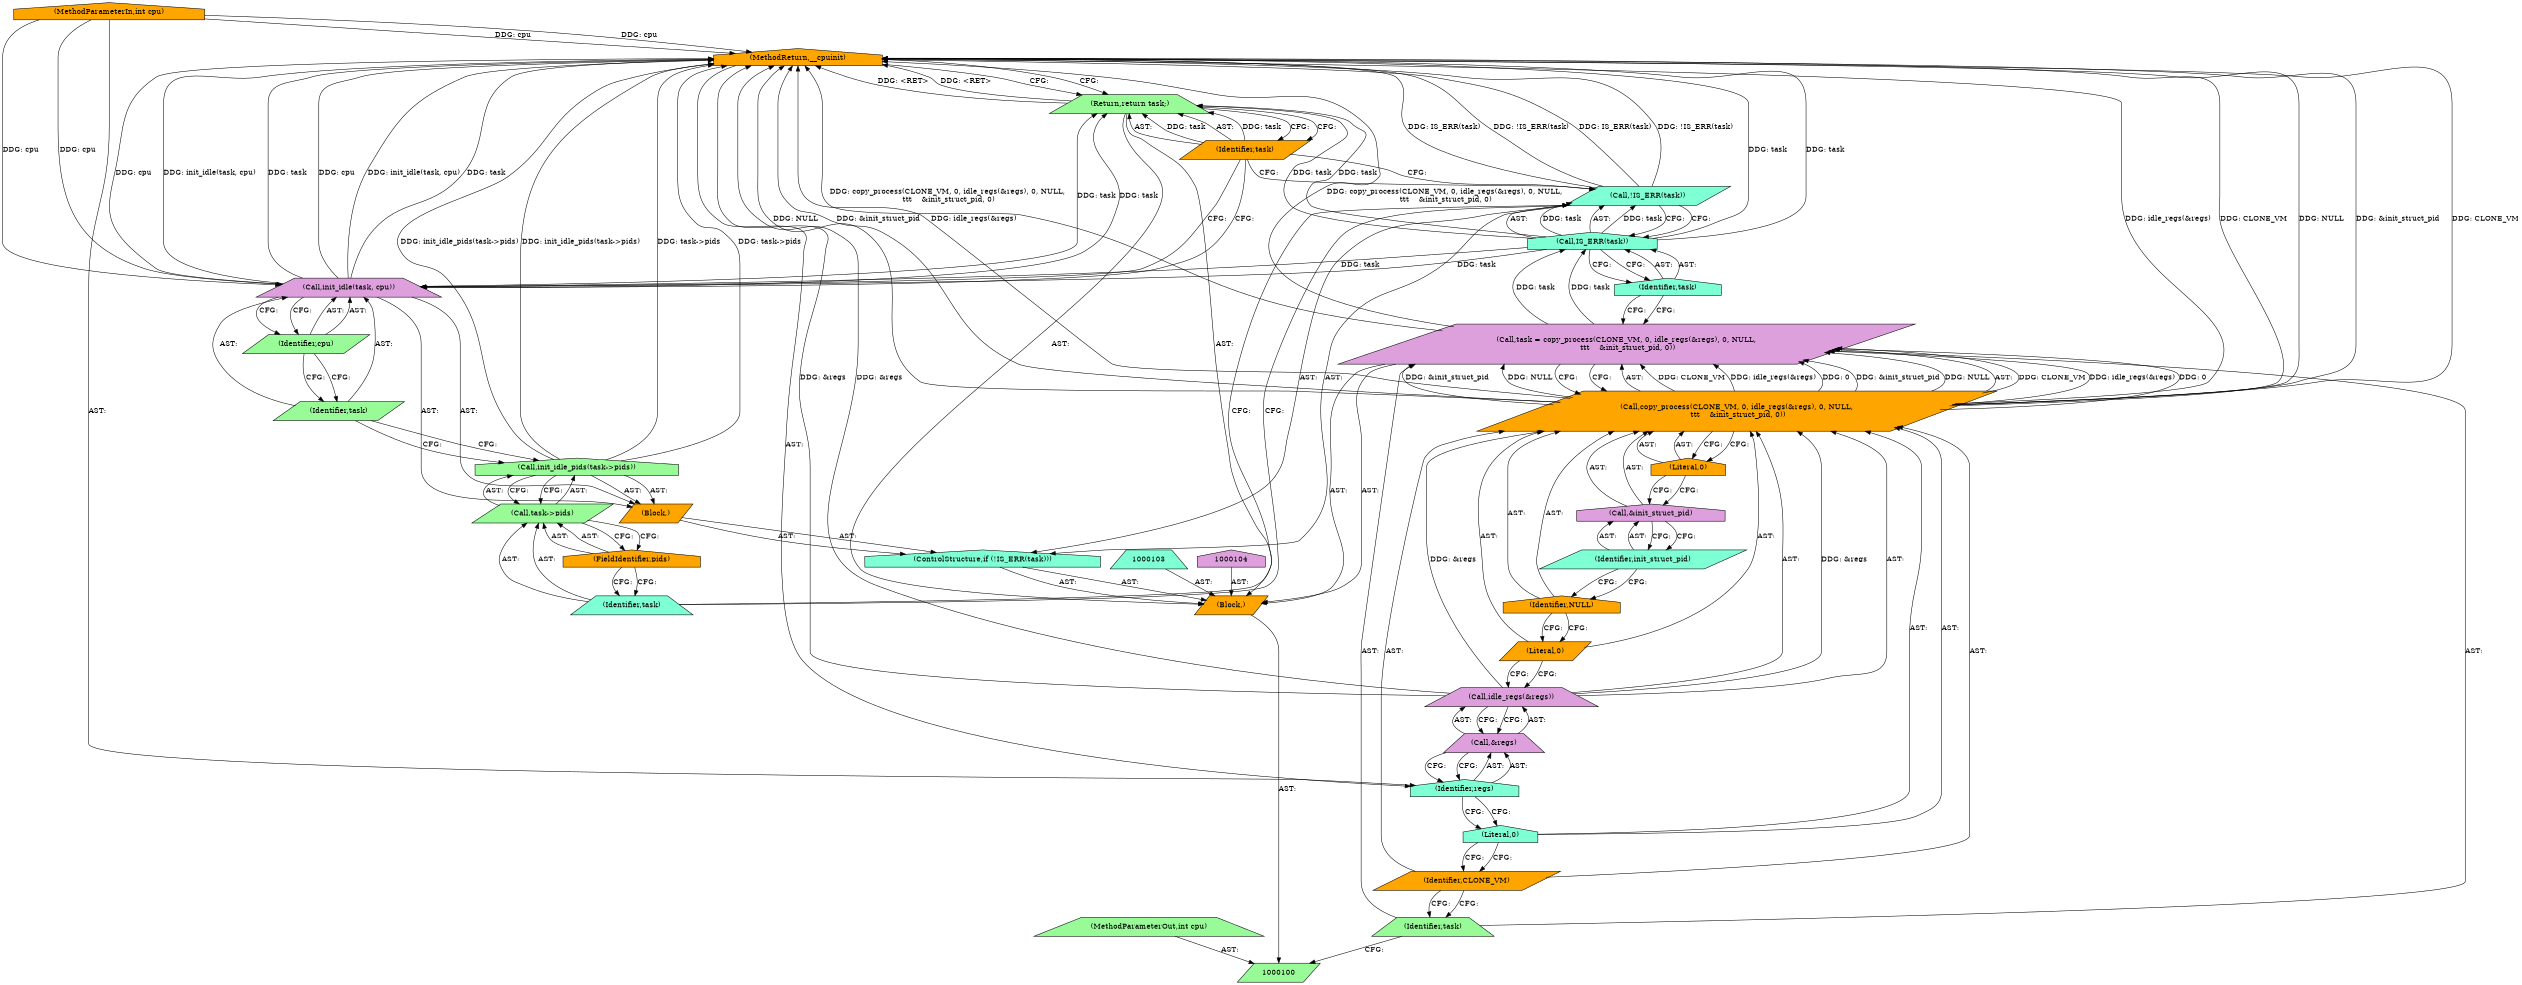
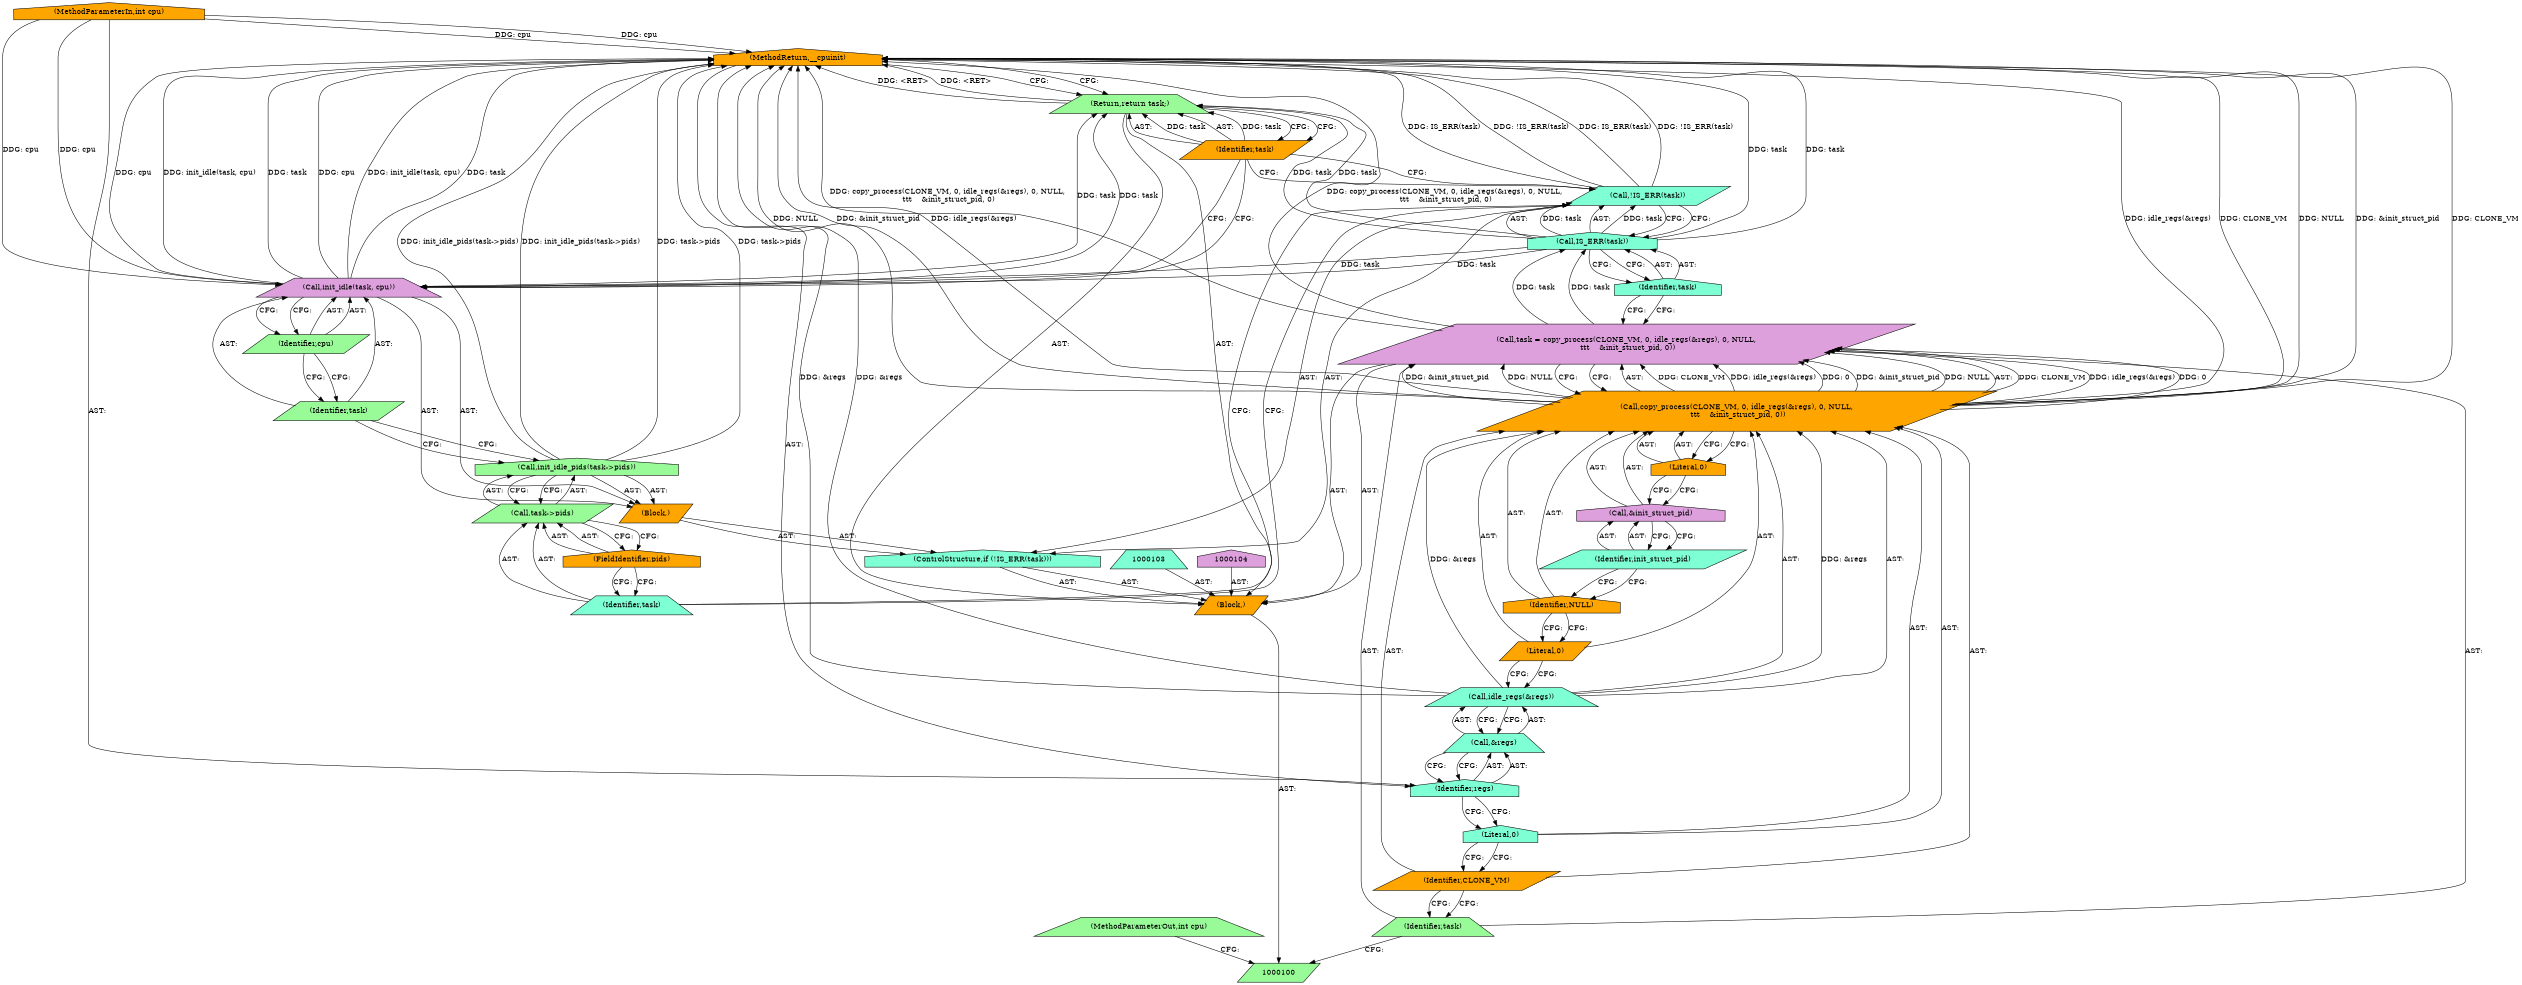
(1512, 697) -> (1512, 697)
(1494, 743) -> (1494, 743)
(1231, 950) -> (1231, 950)
